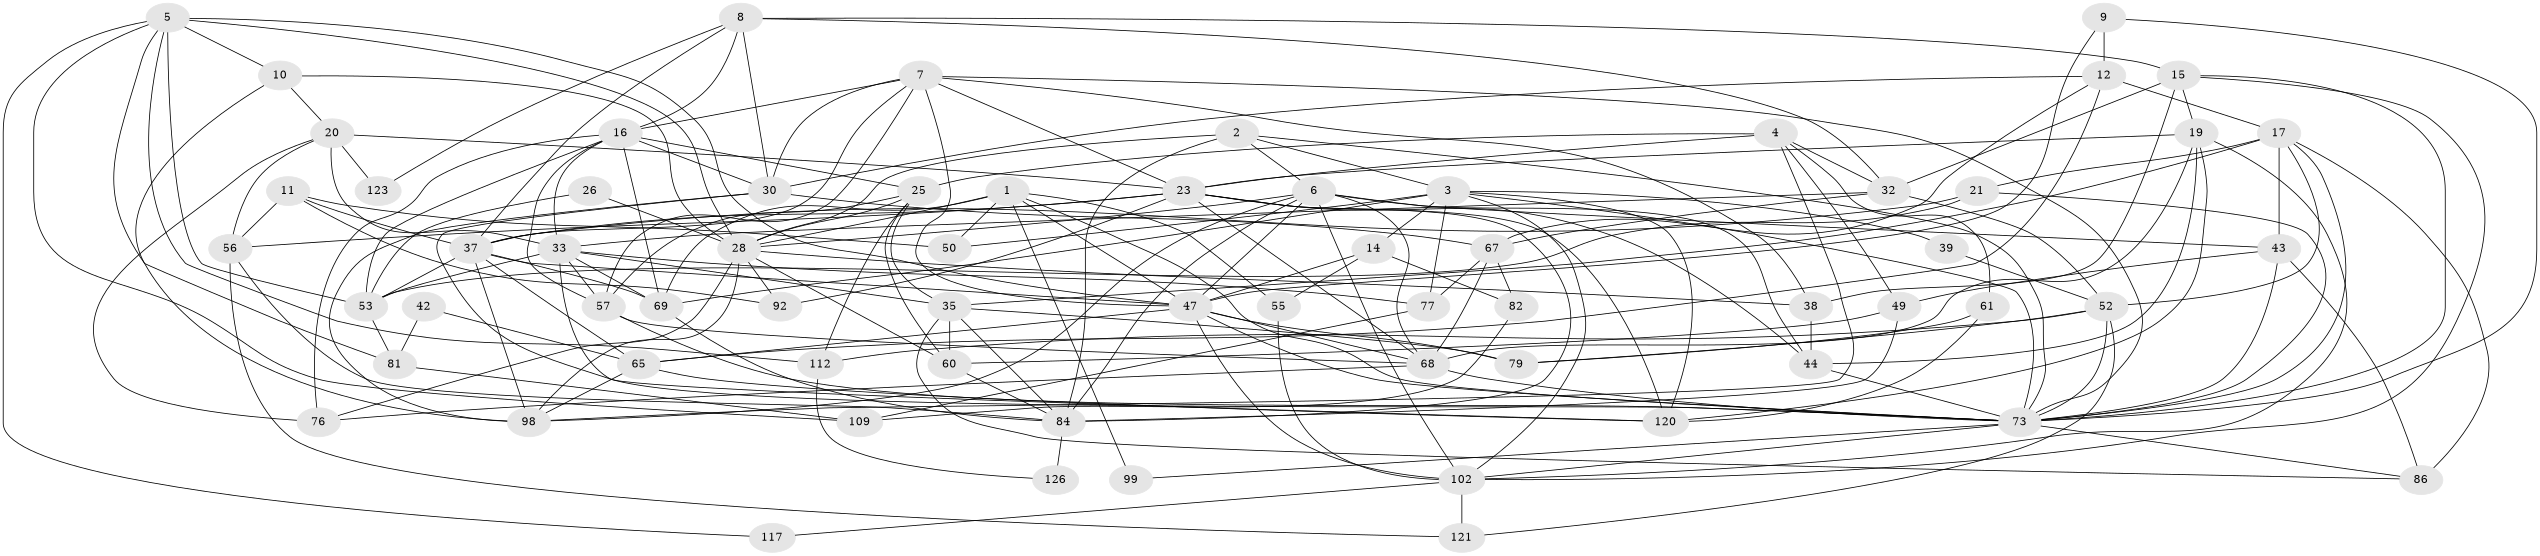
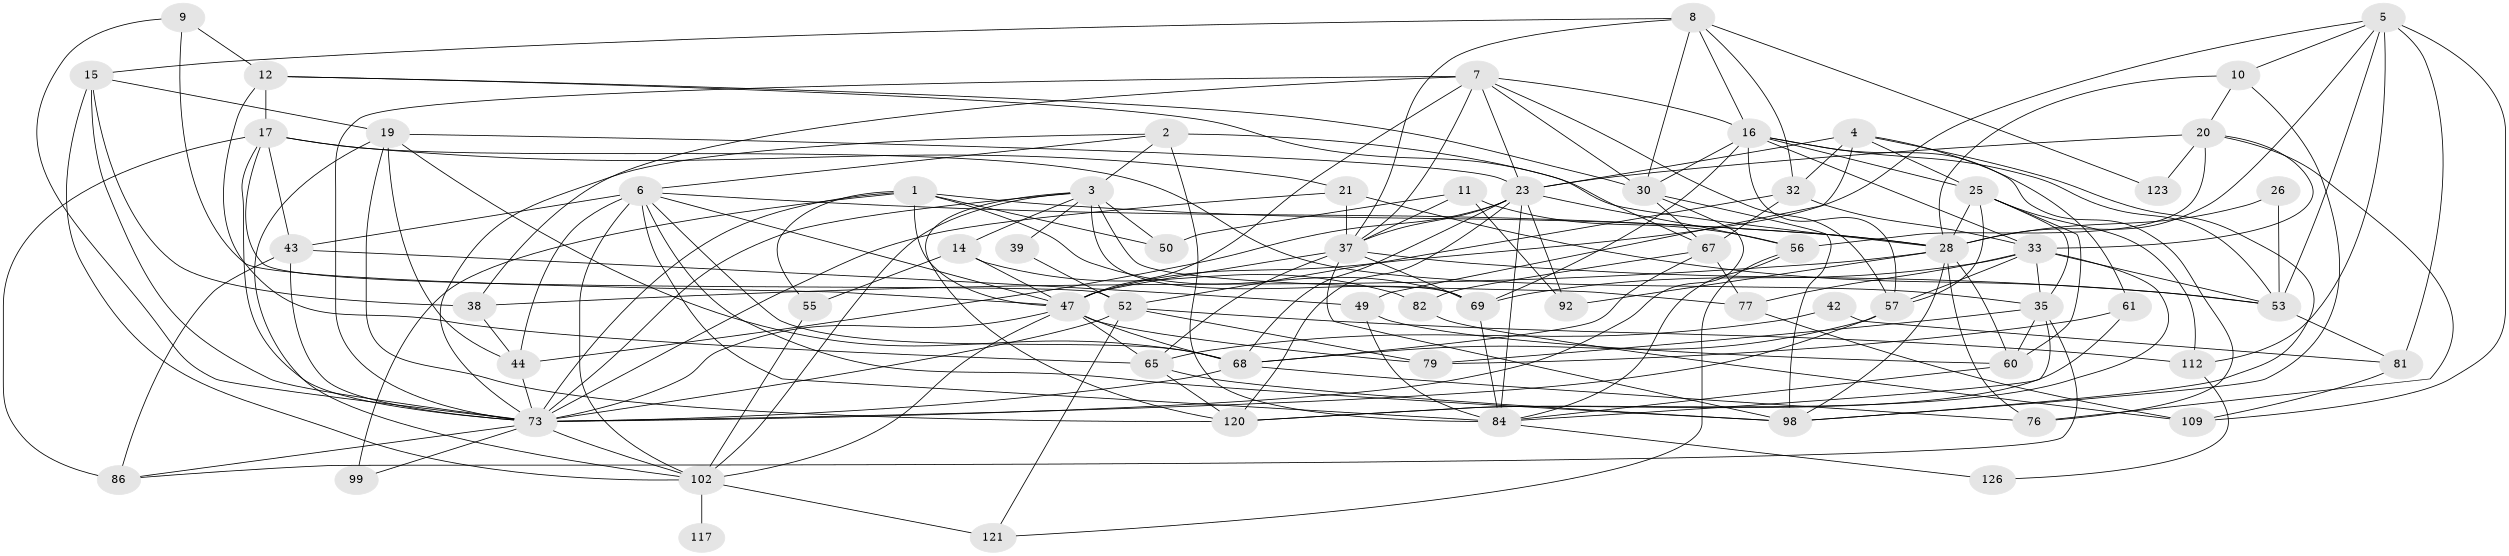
(2034, 133) -> none
(127, 477) -> none
